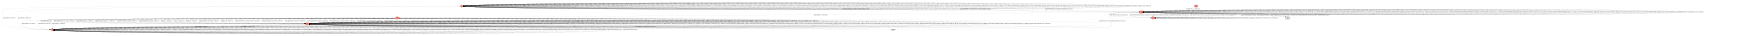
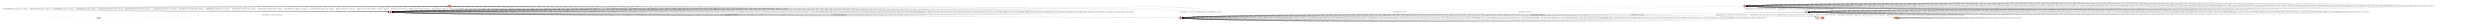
(1141, 12) -> (1807, 12)
(770, 15) -> (1816, 17)
(307, 24) -> (391, 12)
